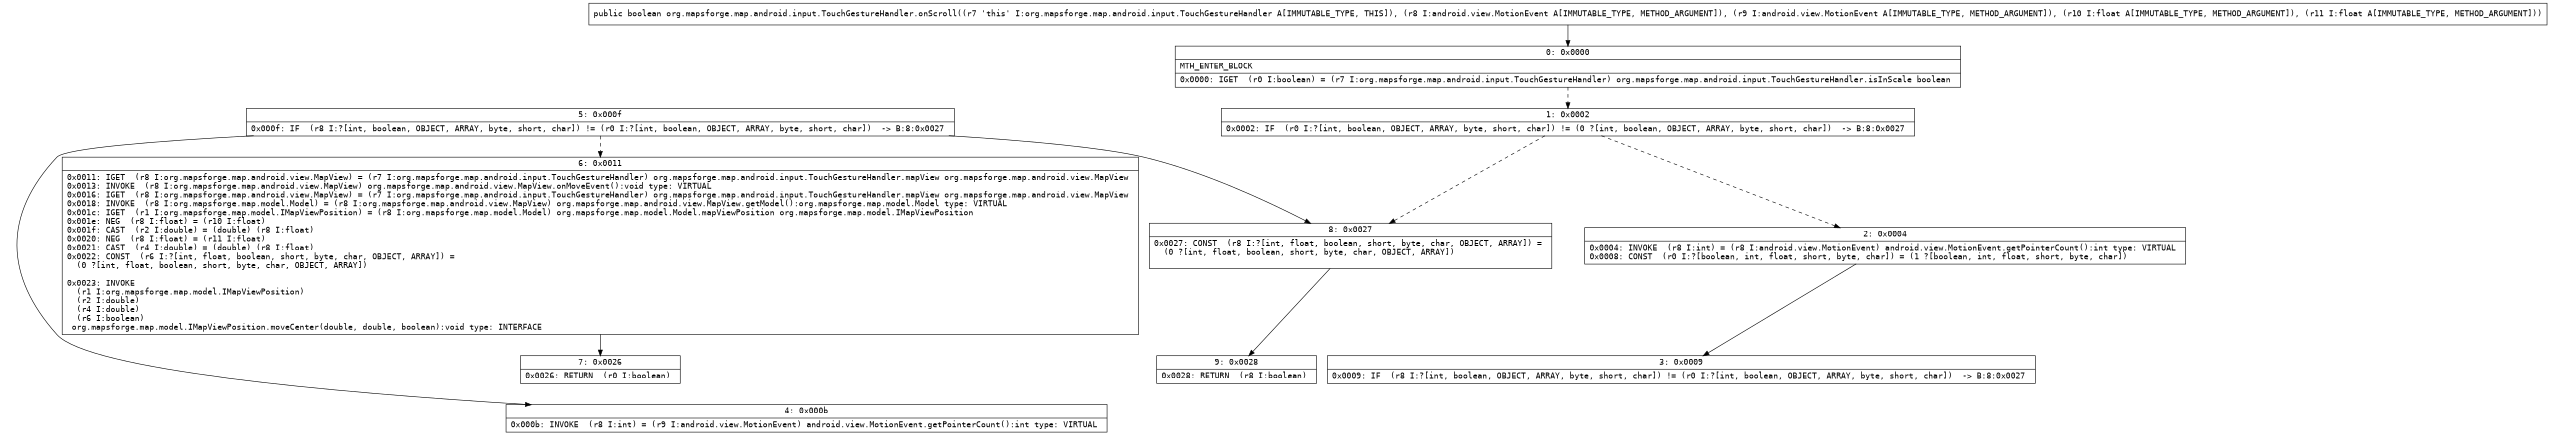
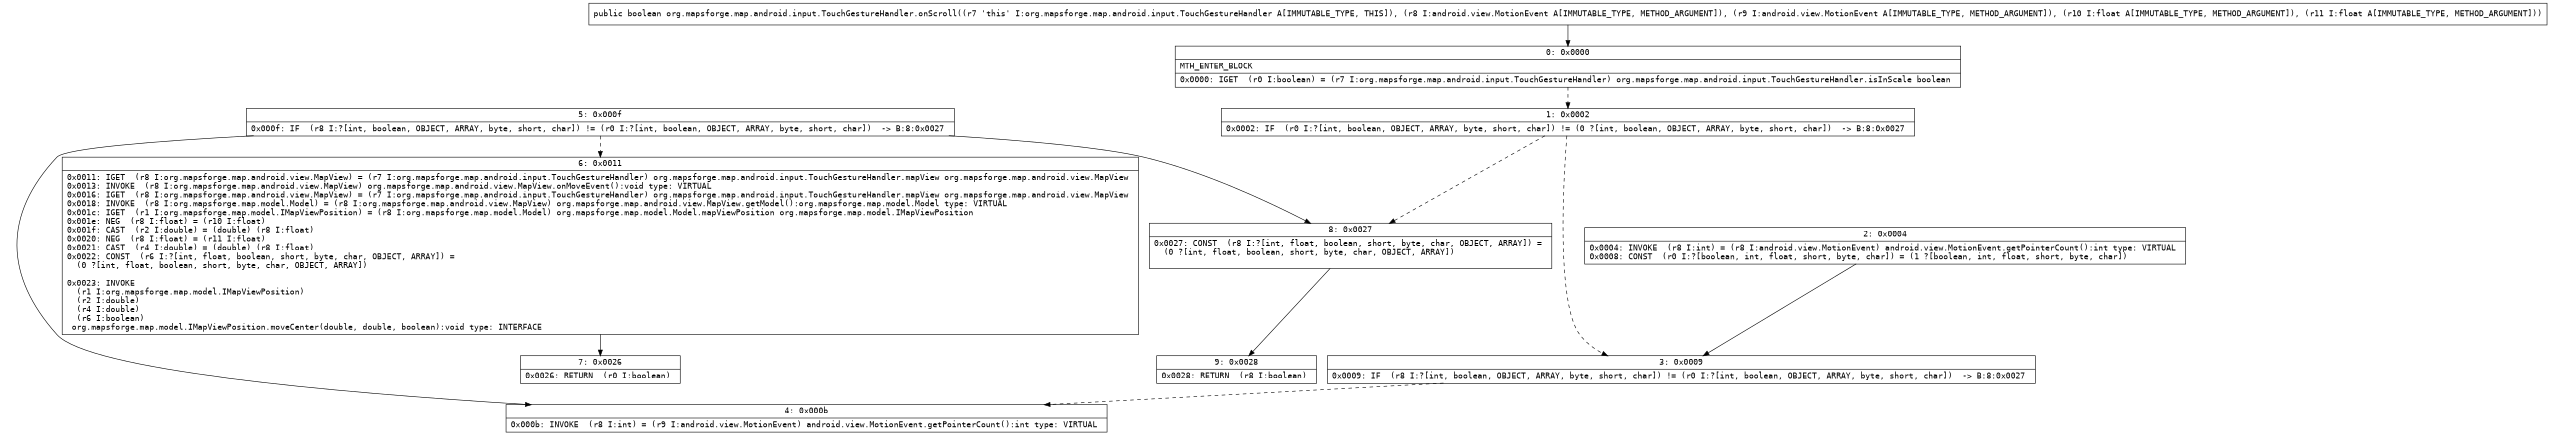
(1718, 181) -> (1564, 251)
none -> (1247, 394)
